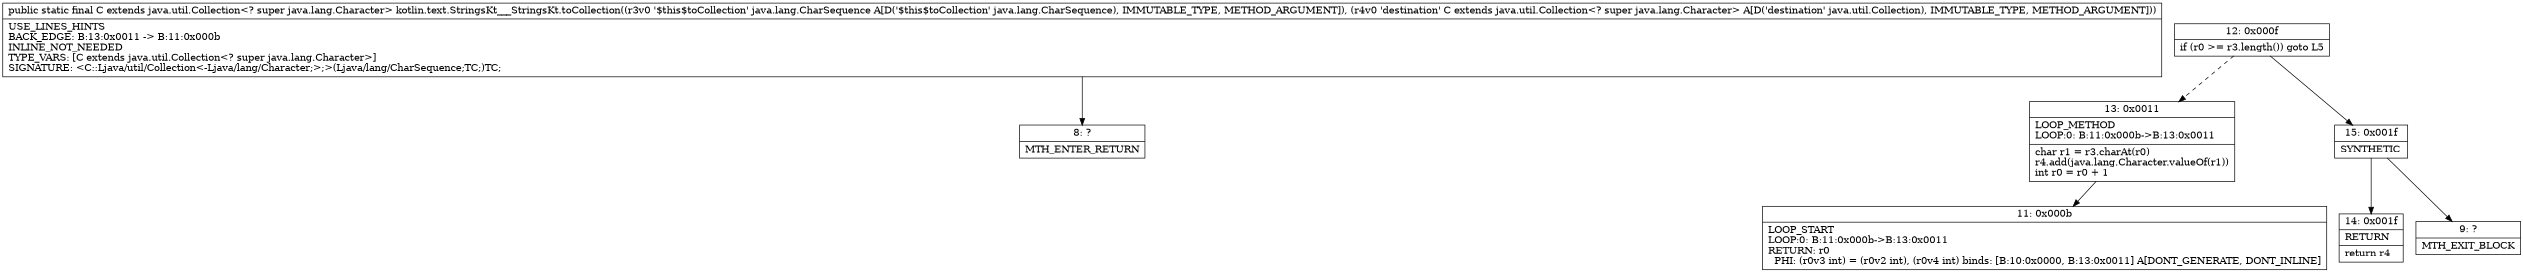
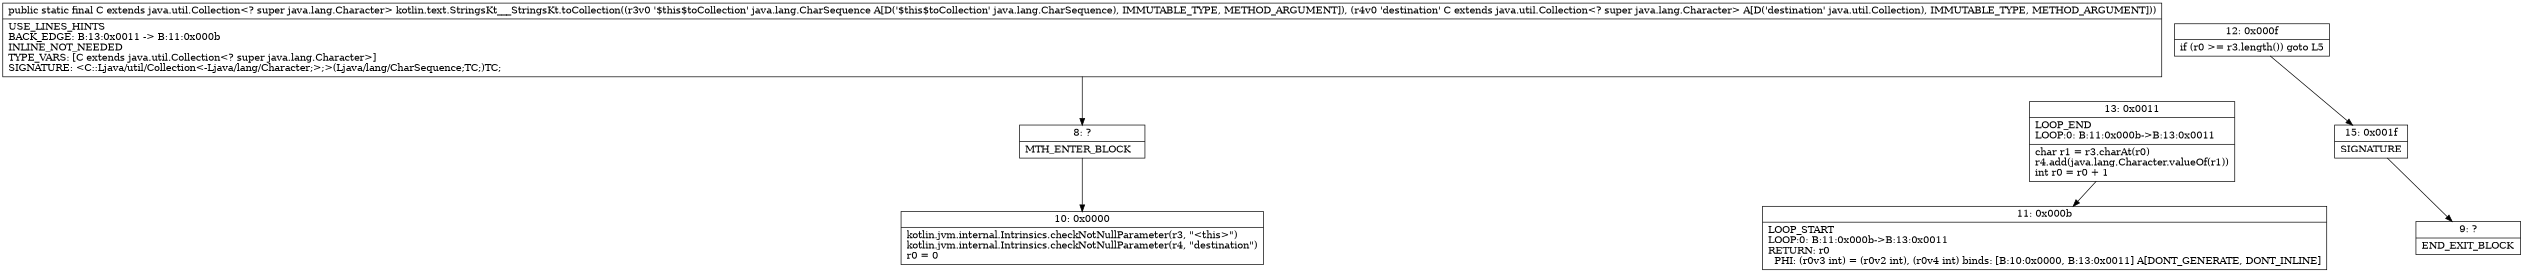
(2209, 77) -> none
(2075, 125) -> (2063, 125)
(1082, 149) -> (1078, 149)
(2370, 149) -> (2371, 149)
none -> (1082, 238)
(2371, 238) -> none
(2468, 246) -> (2468, 246)
